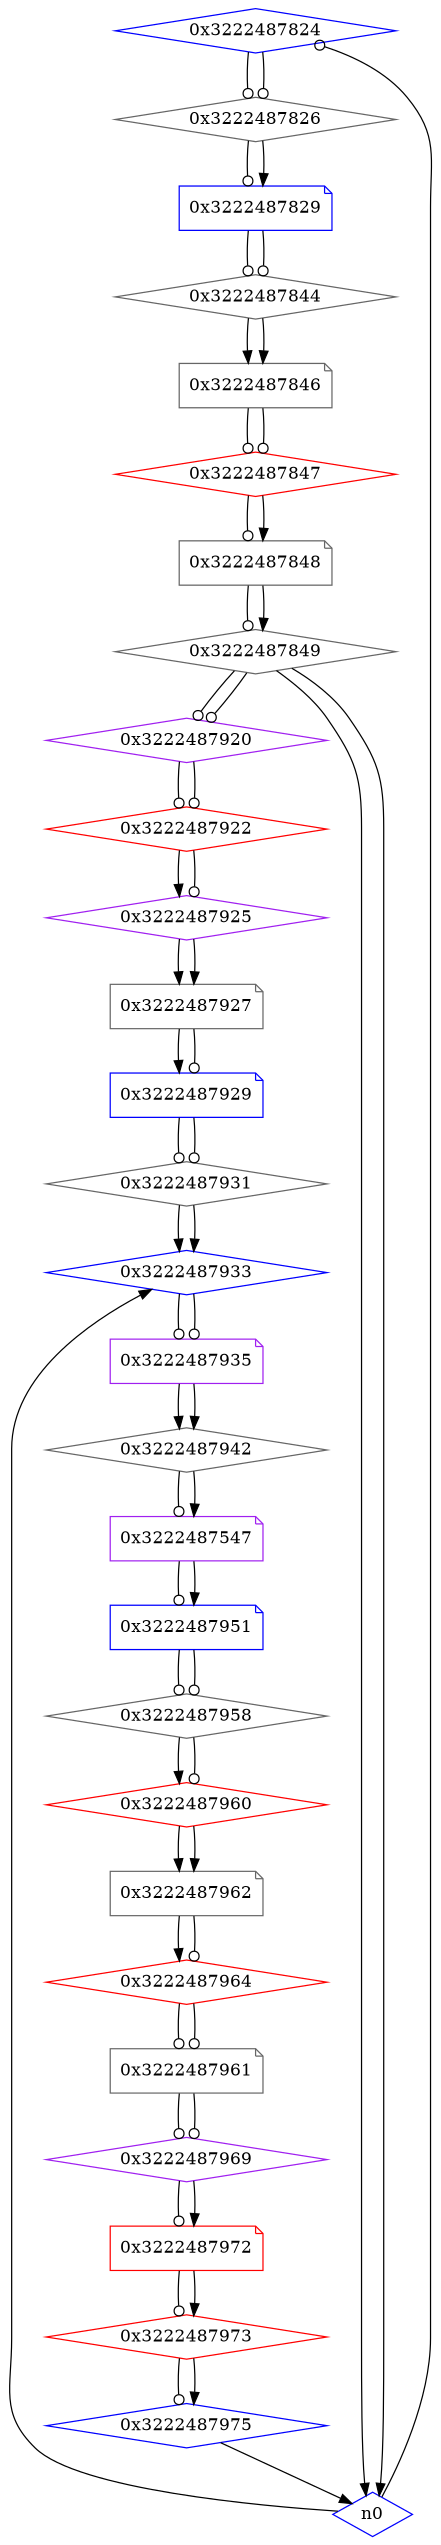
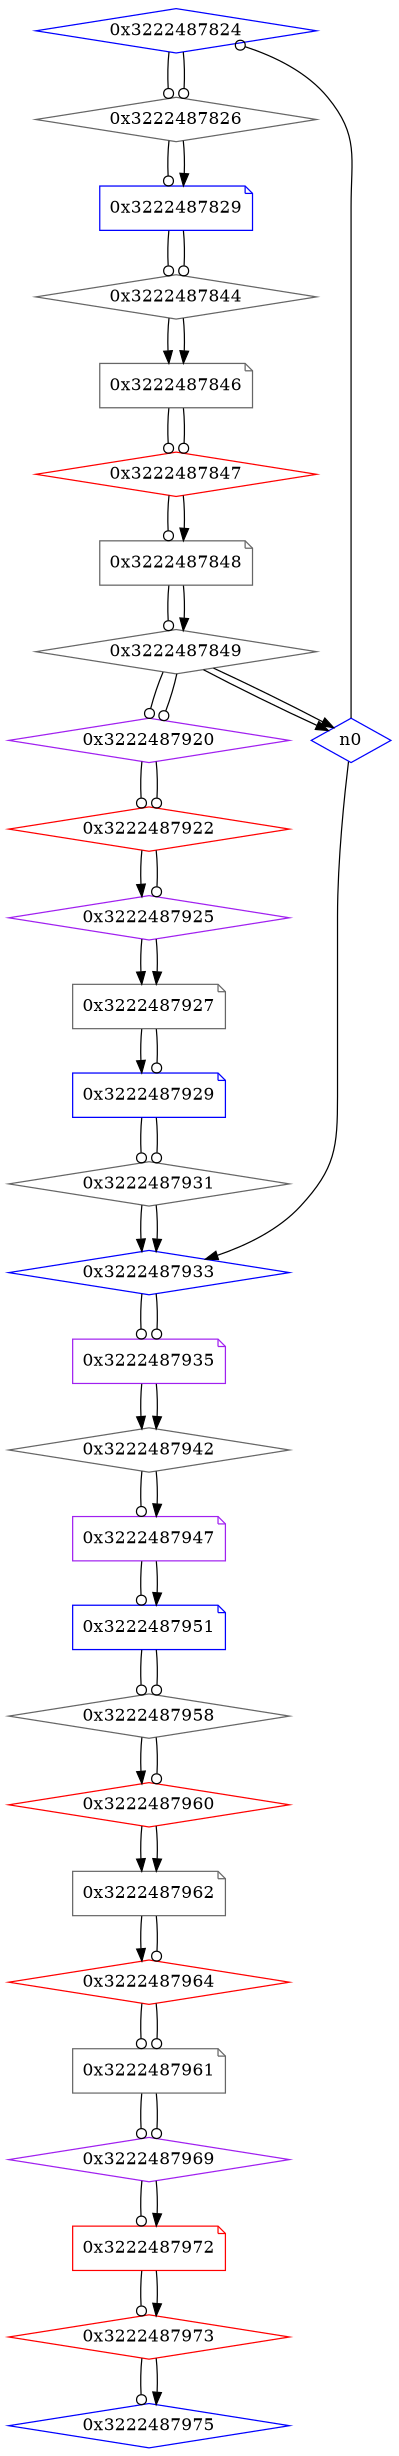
(187, 1539) -> (149, 1539)
(281, 2471) -> none
